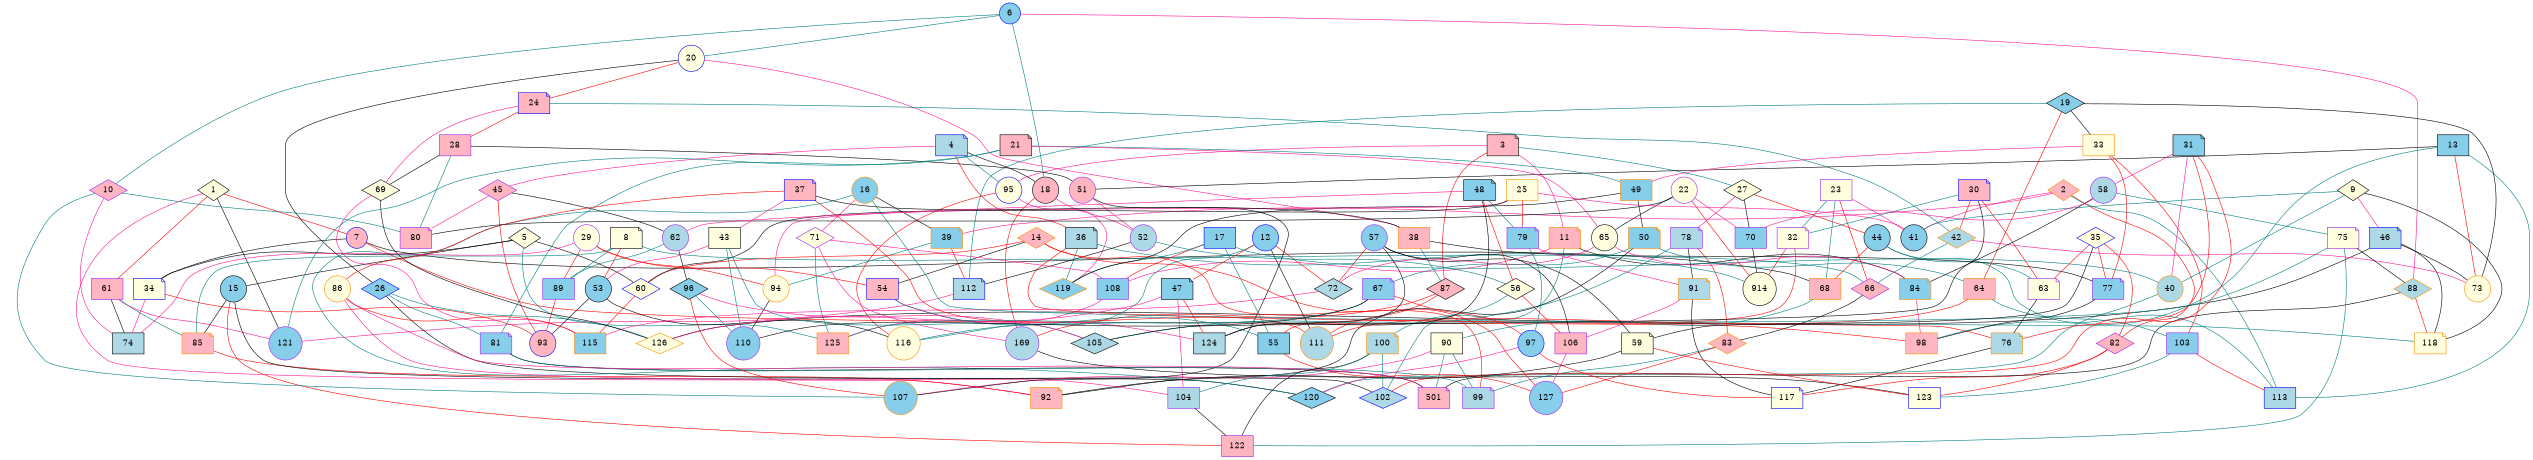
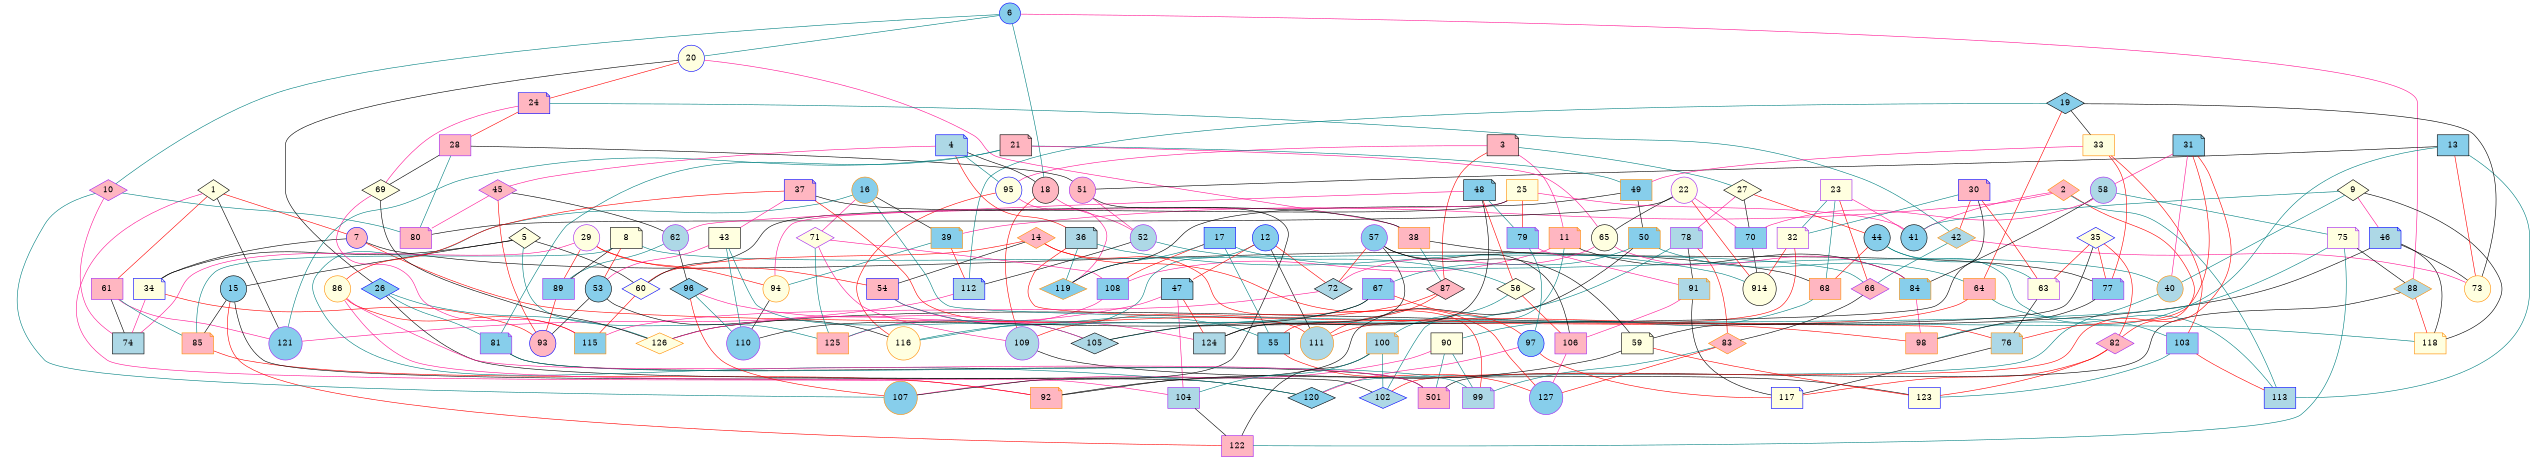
(598, 259) -> (598, 259)
(1022, 343) -> (1022, 343)
